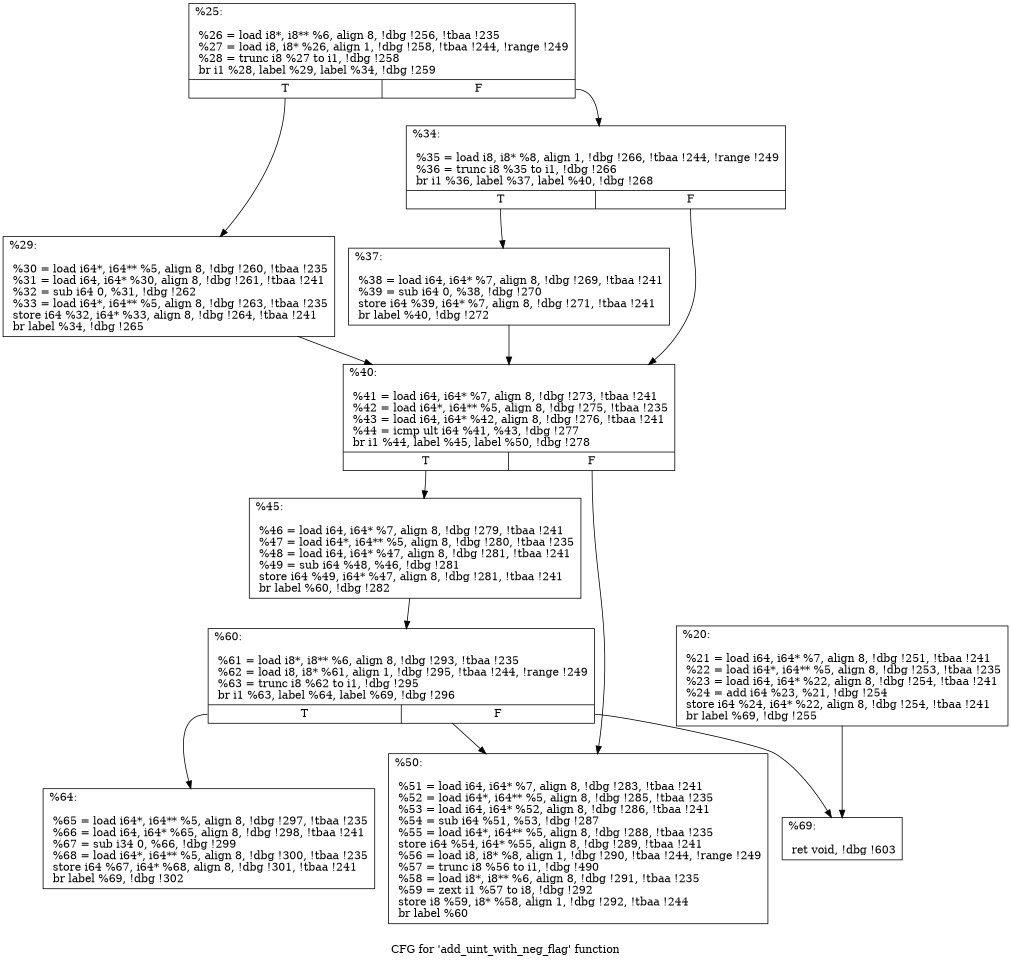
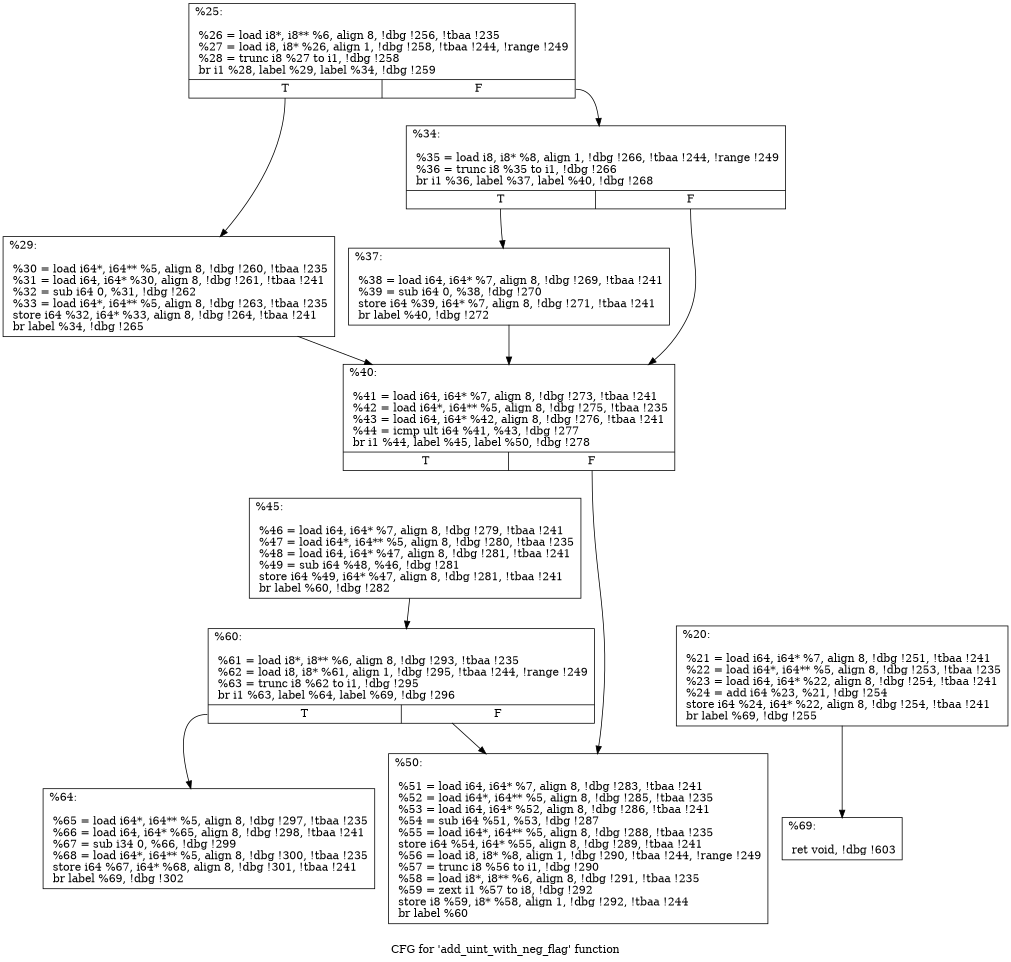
(426, 481) -> none
(724, 738) -> none
(497, 868) -> (497, 868)
